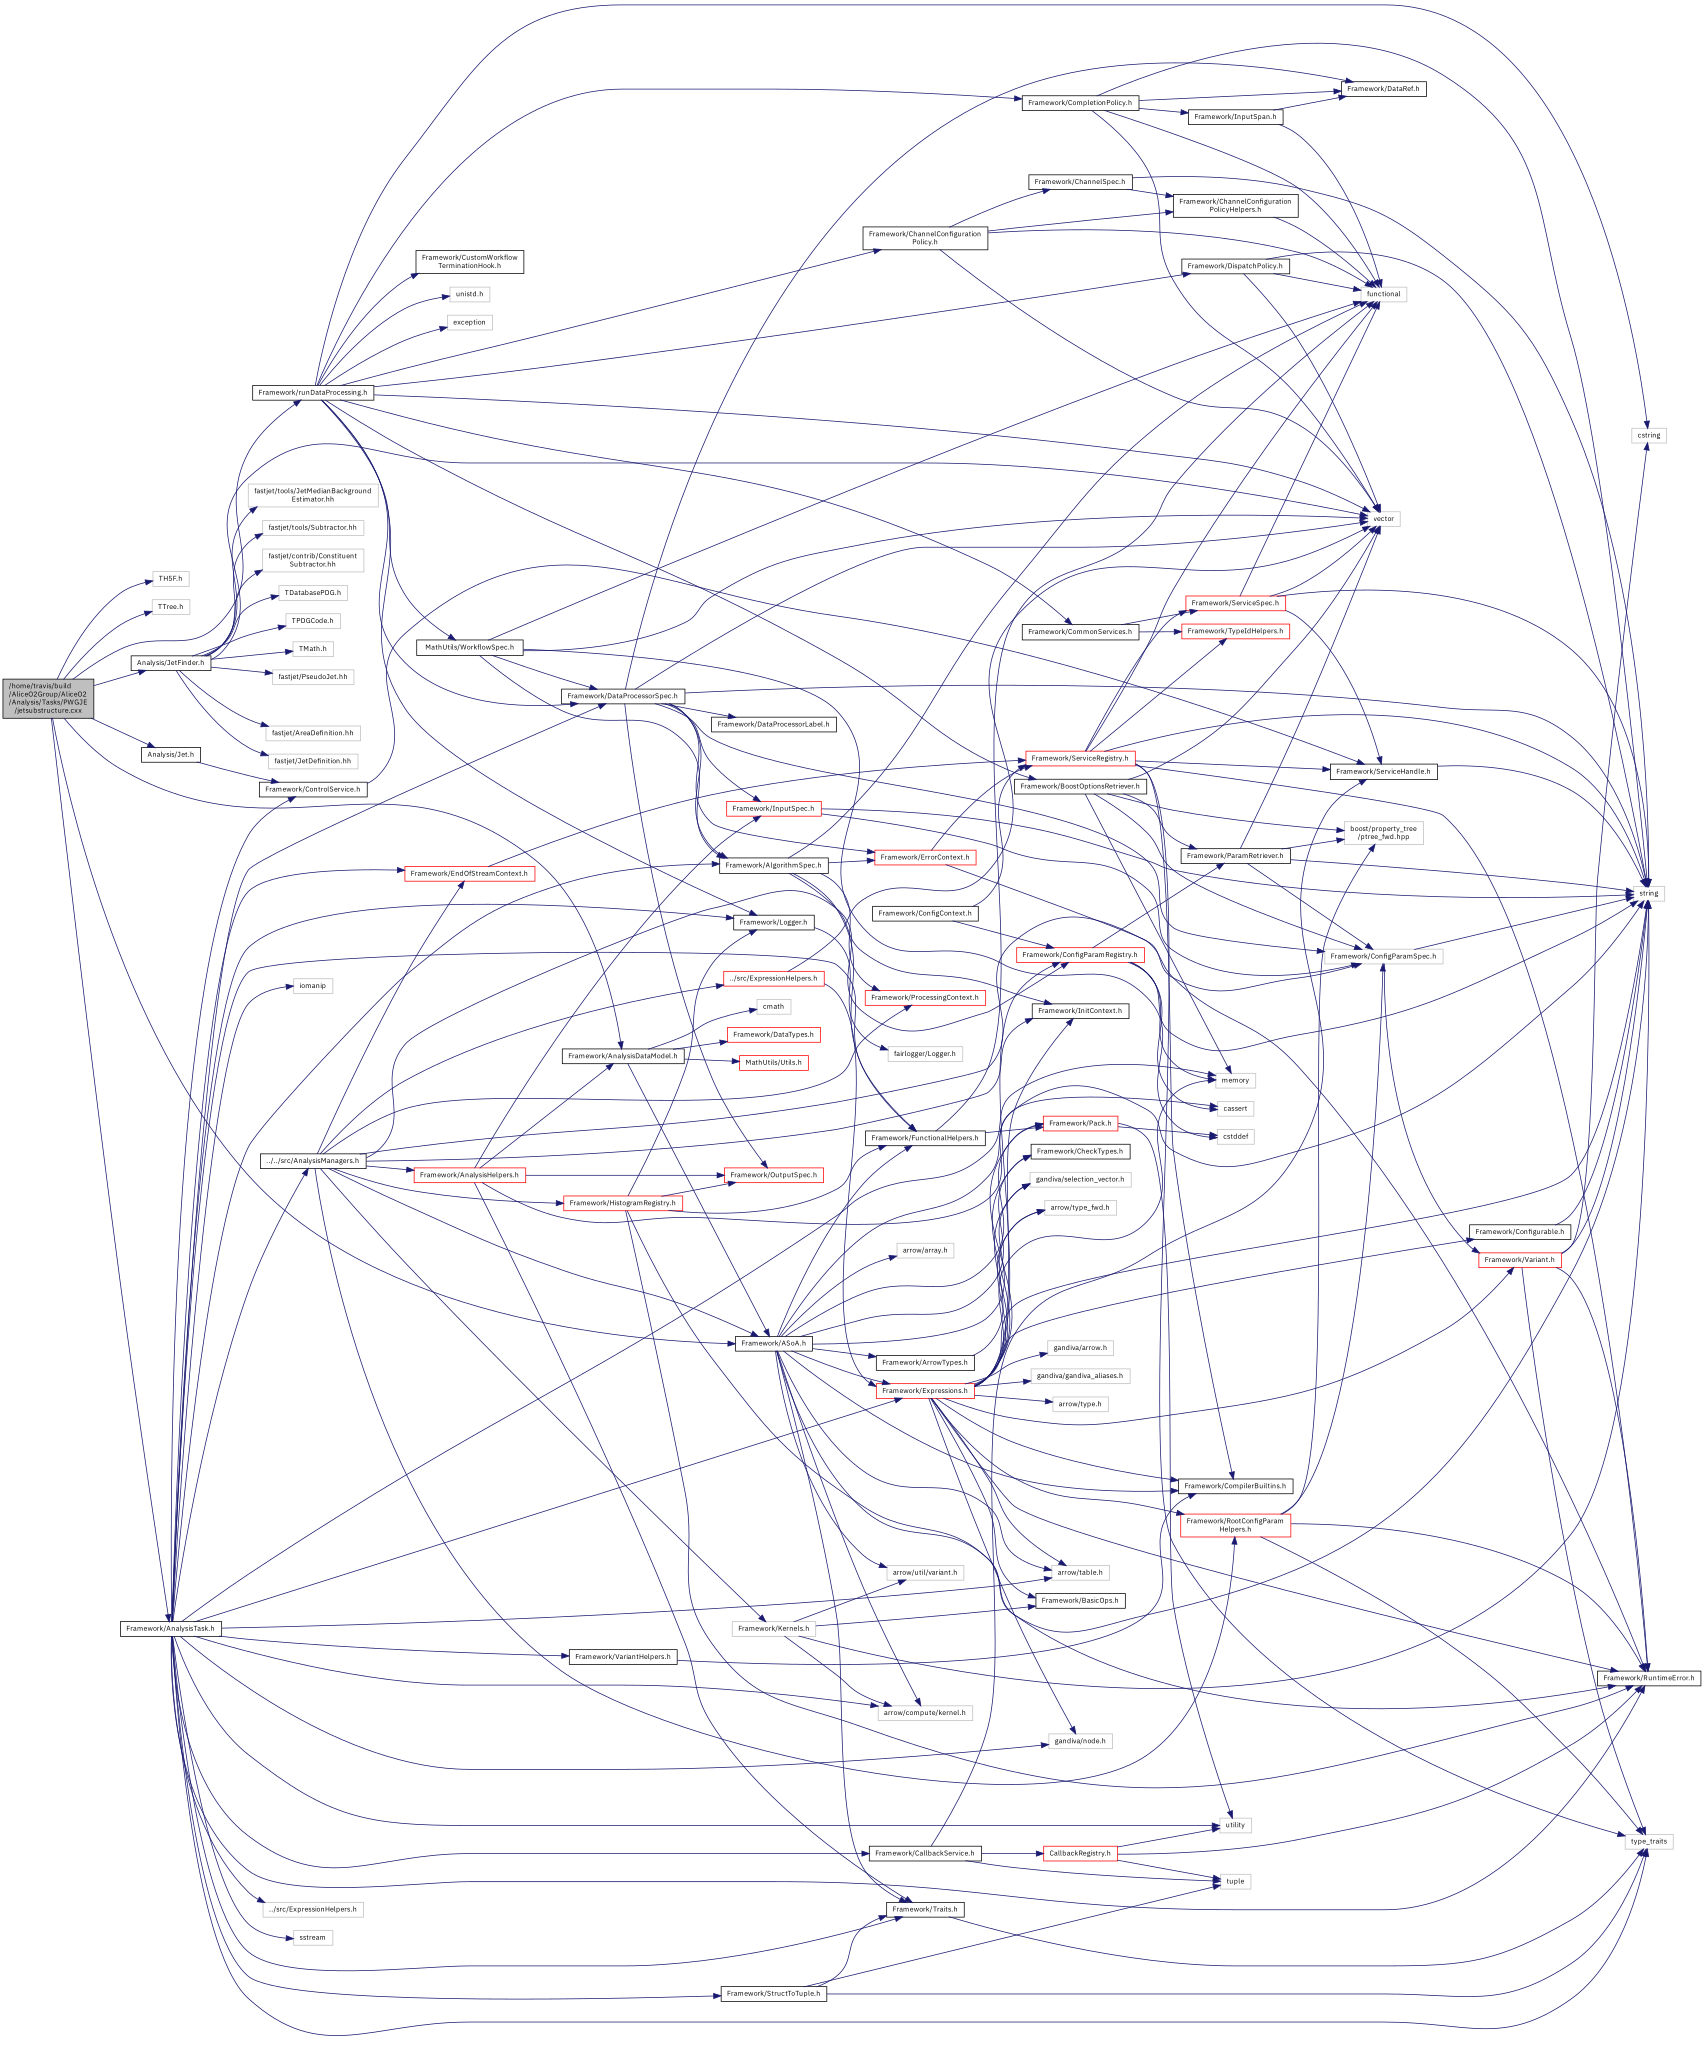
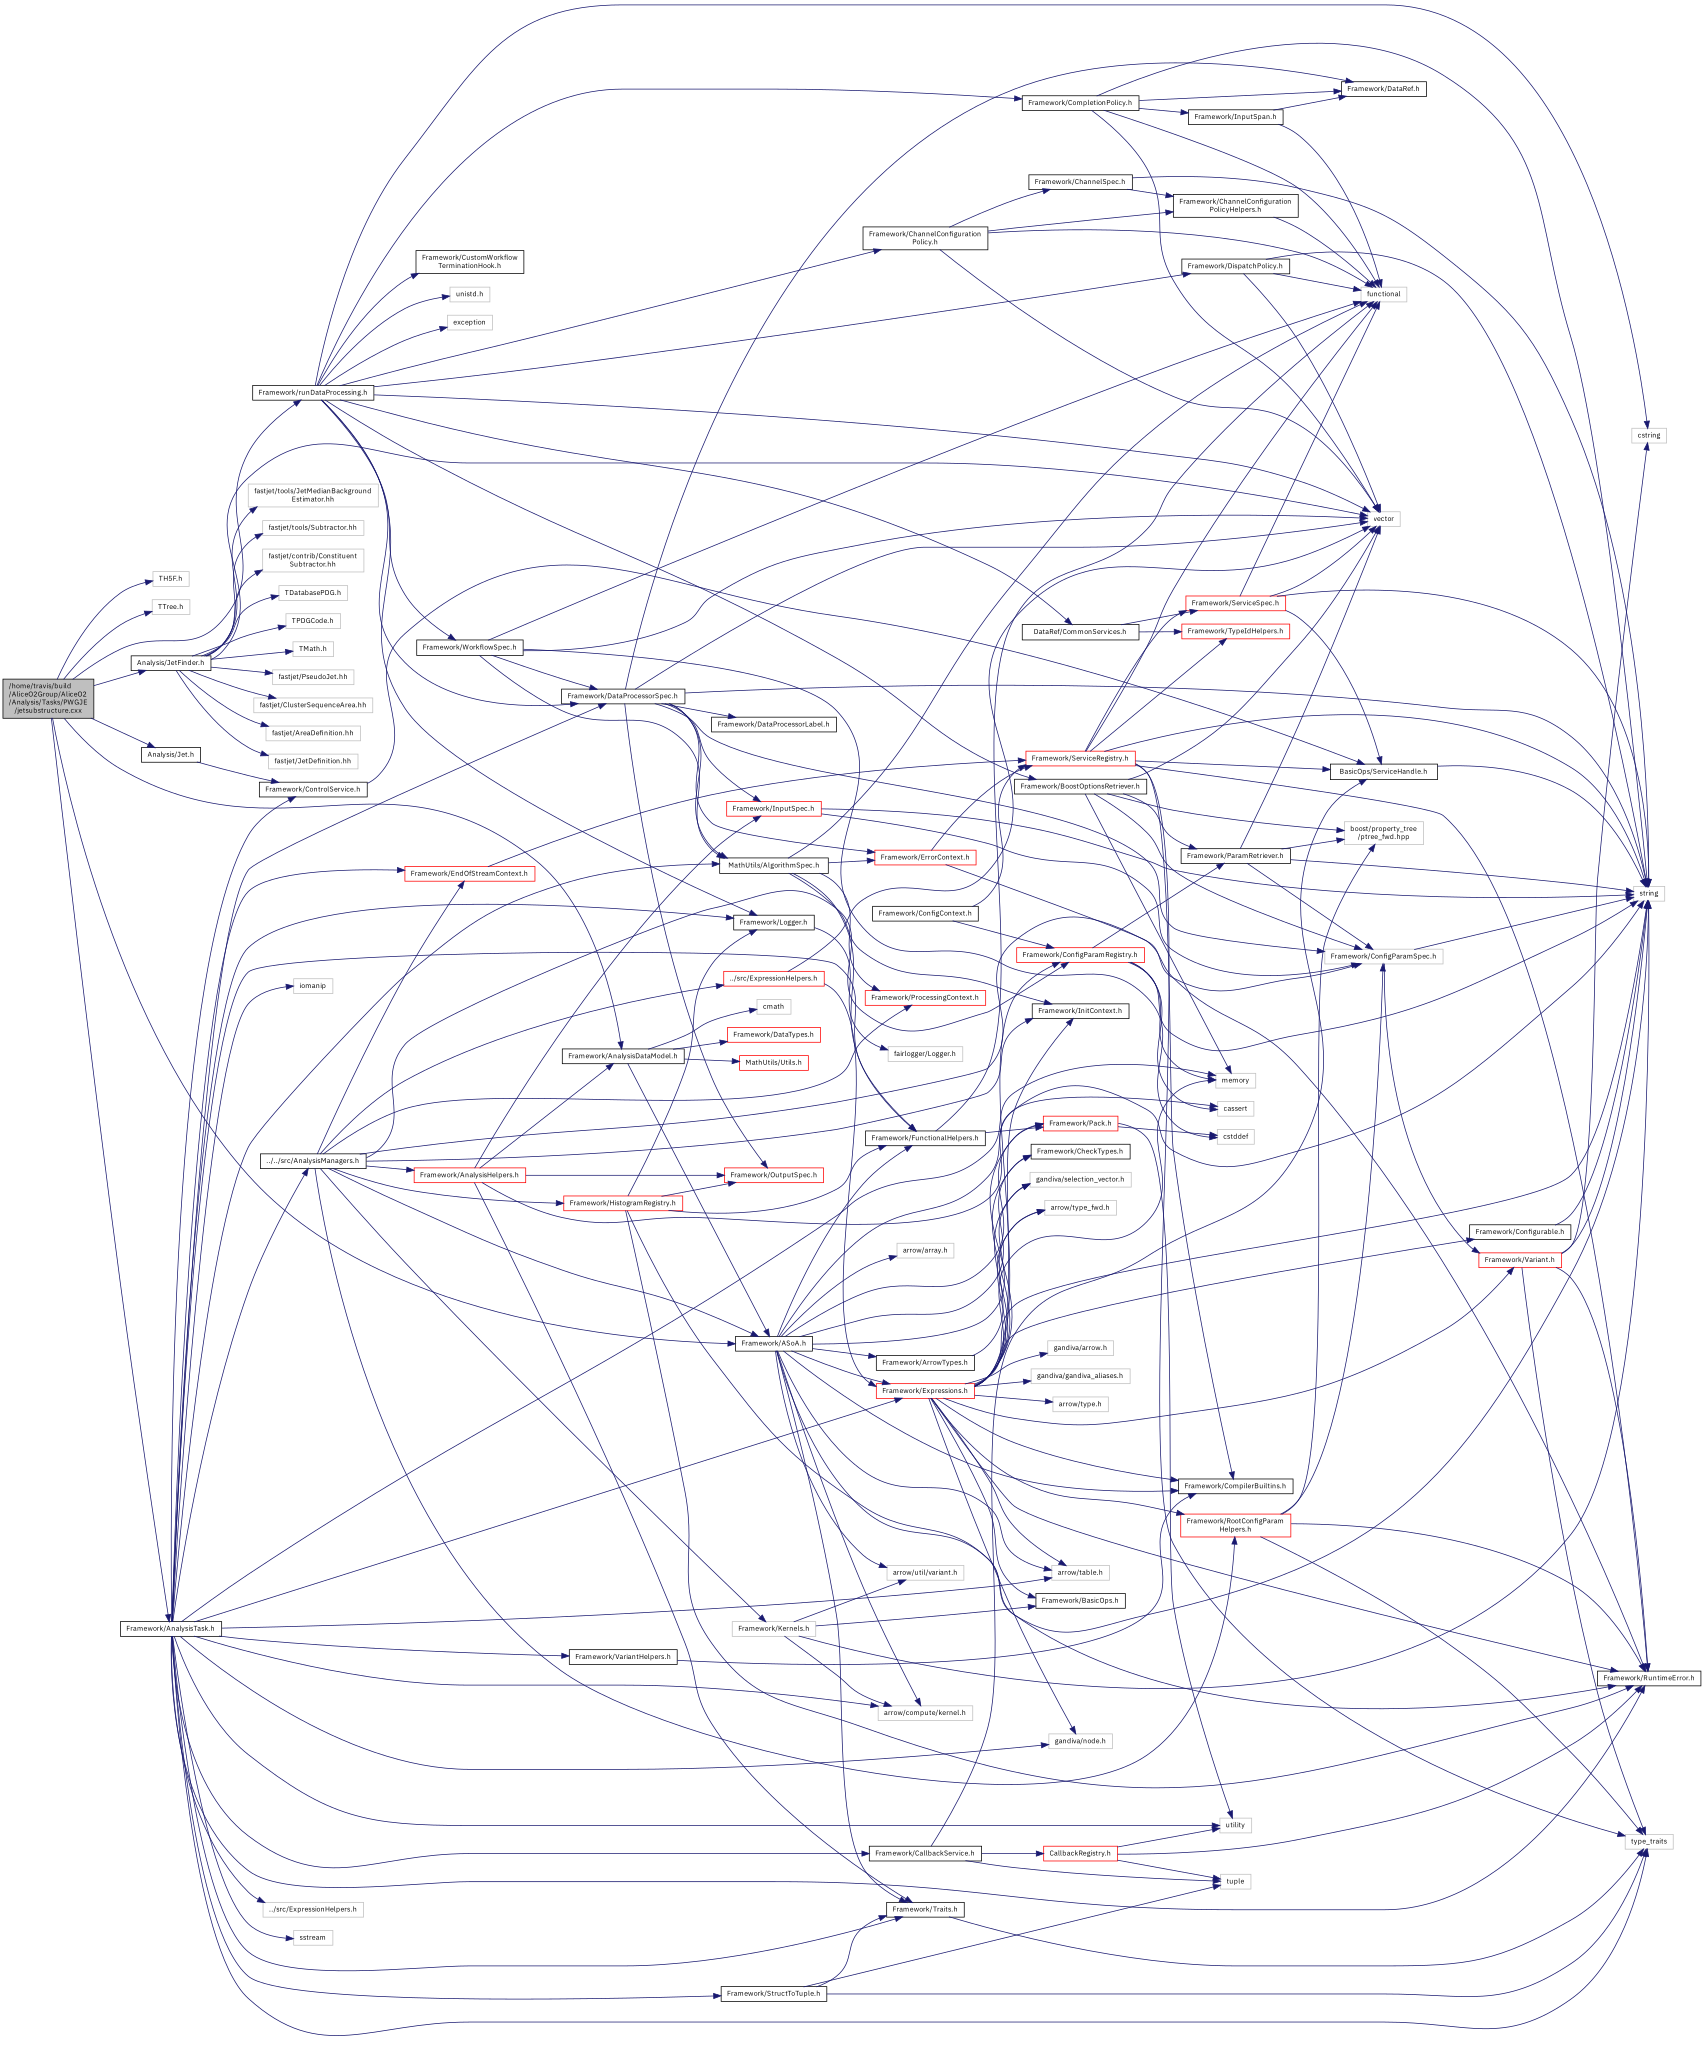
(1081, 632) -> (1081, 632)
(470, 648) -> (470, 648)
none -> (313, 705)
(1384, 772) -> (1384, 772)
(774, 866) -> (774, 866)
